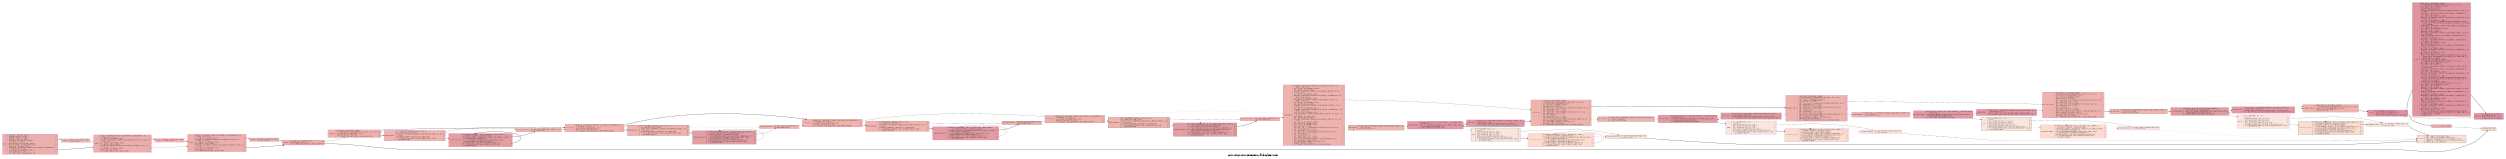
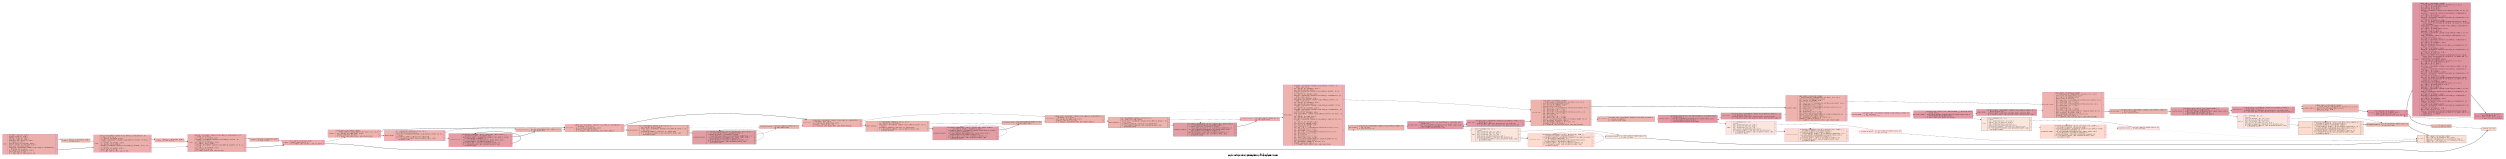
(2388, 125) -> (2388, 125)
